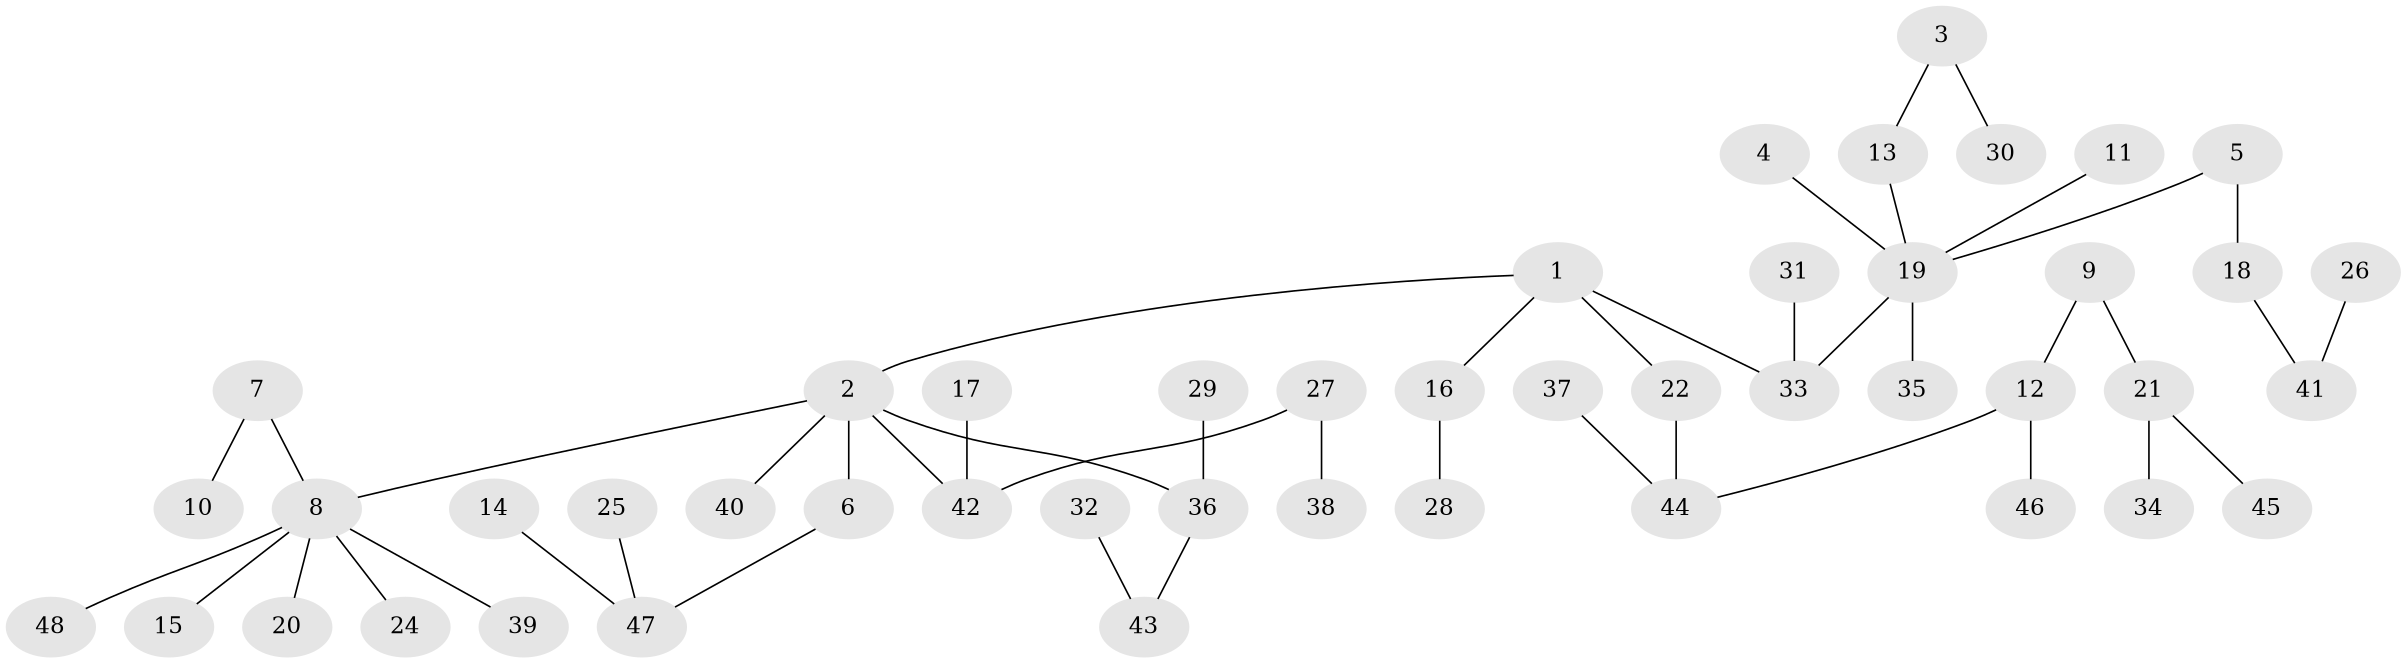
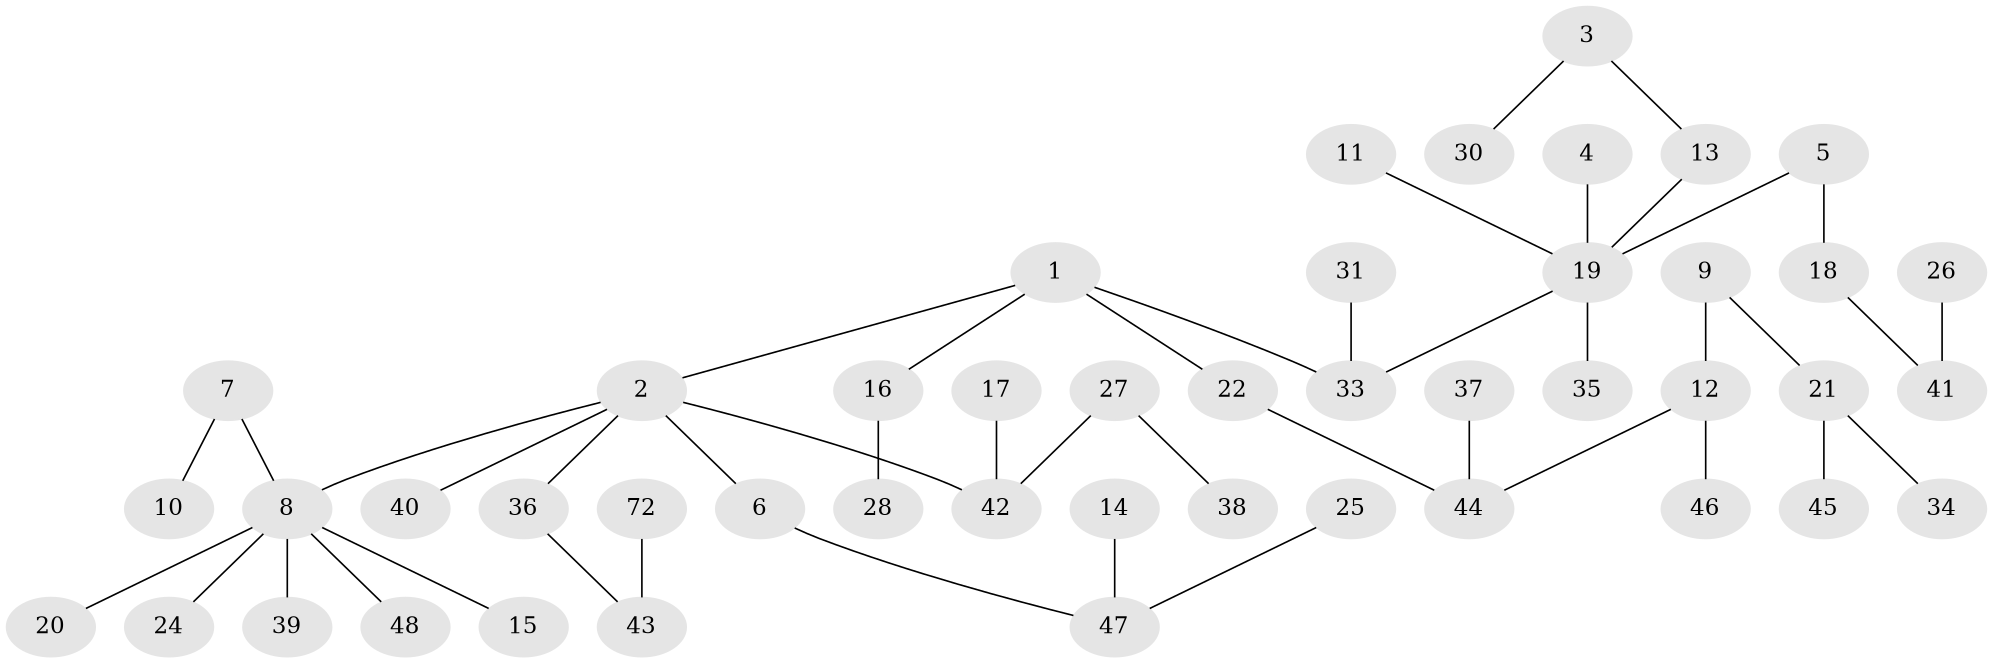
(1203, 391) -> none
(1085, 509) -> (642, 509)
